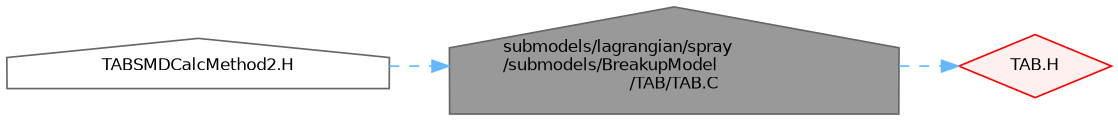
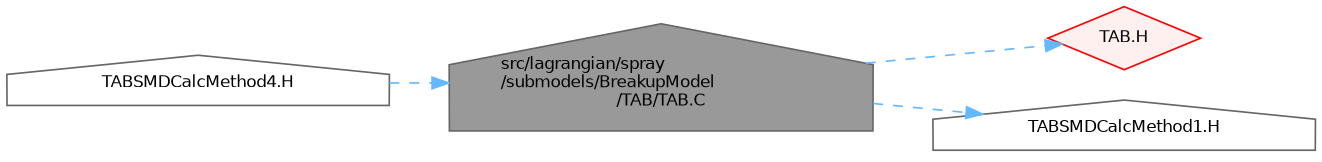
(198, 66) -> (198, 83)
(674, 66) -> (661, 83)
none -> (1124, 128)
